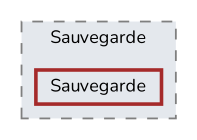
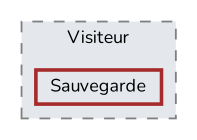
(99, 39) -> (99, 39)
